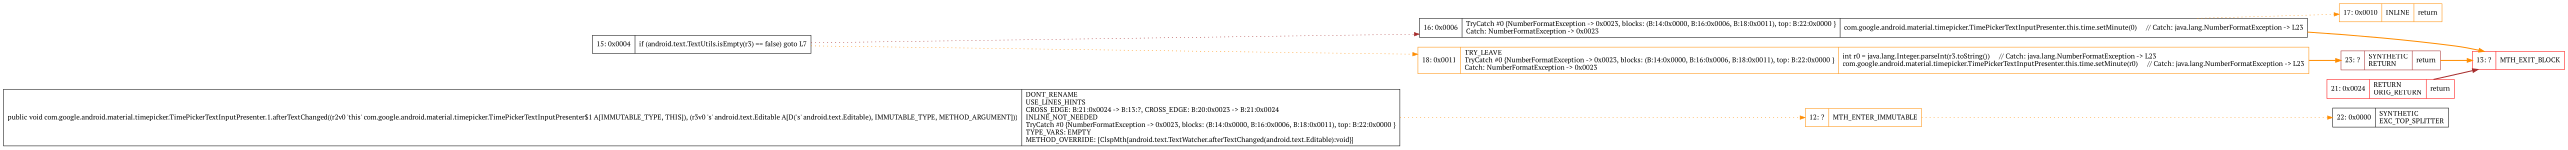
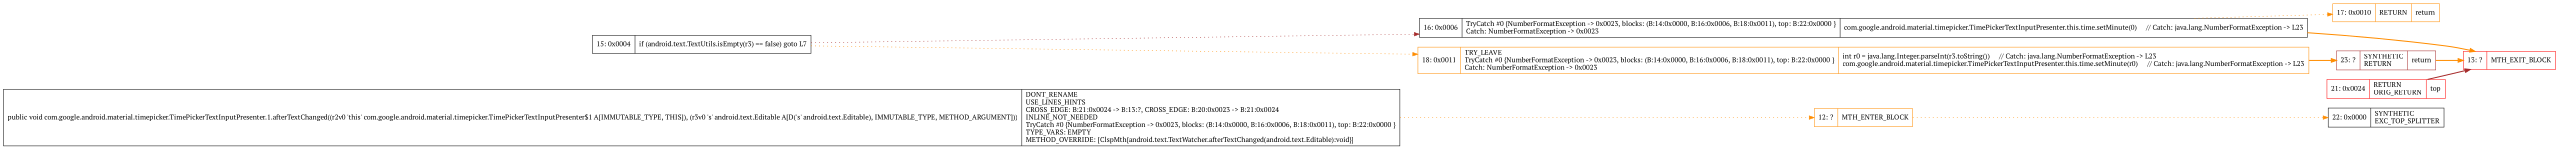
(2398, 13) -> (2393, 13)
(2440, 89) -> (2436, 89)
(1875, 117) -> (1875, 117)
